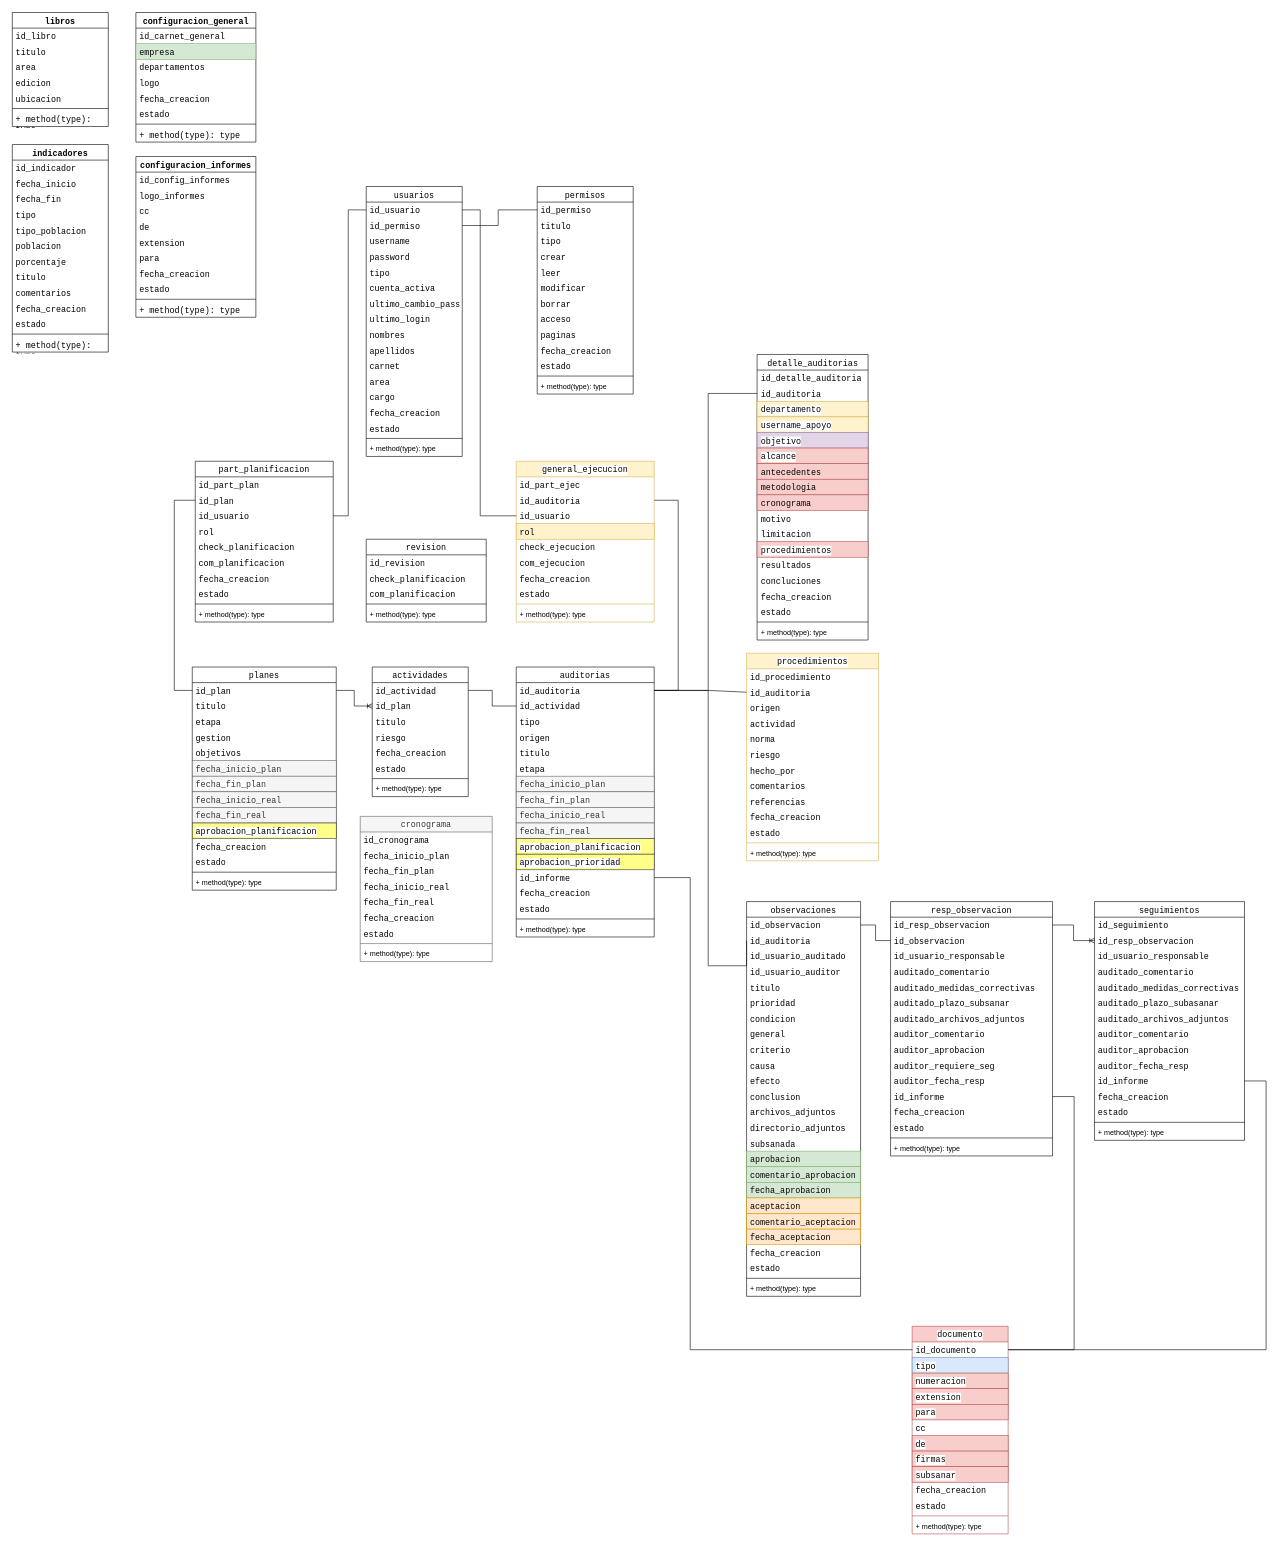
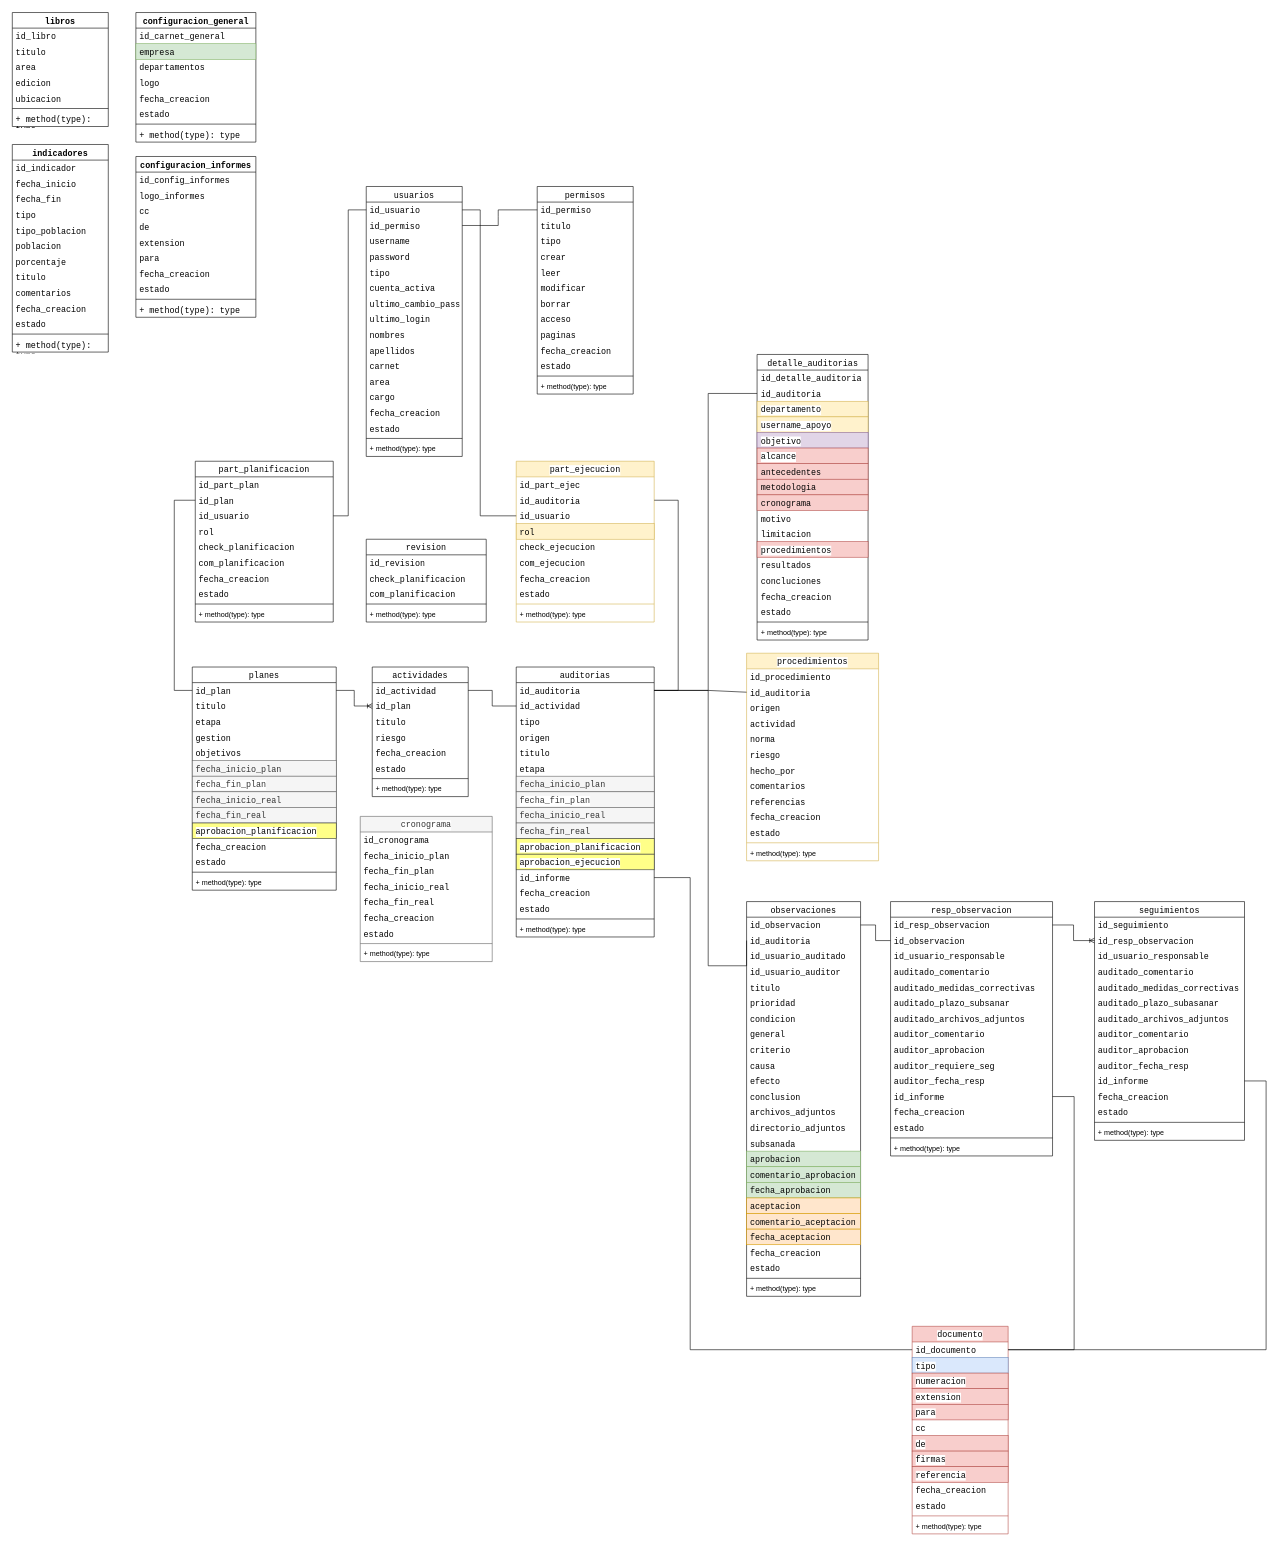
(585, 470) -> (585, 470)
(557, 863) -> (558, 863)
(932, 1475) -> (935, 1475)
